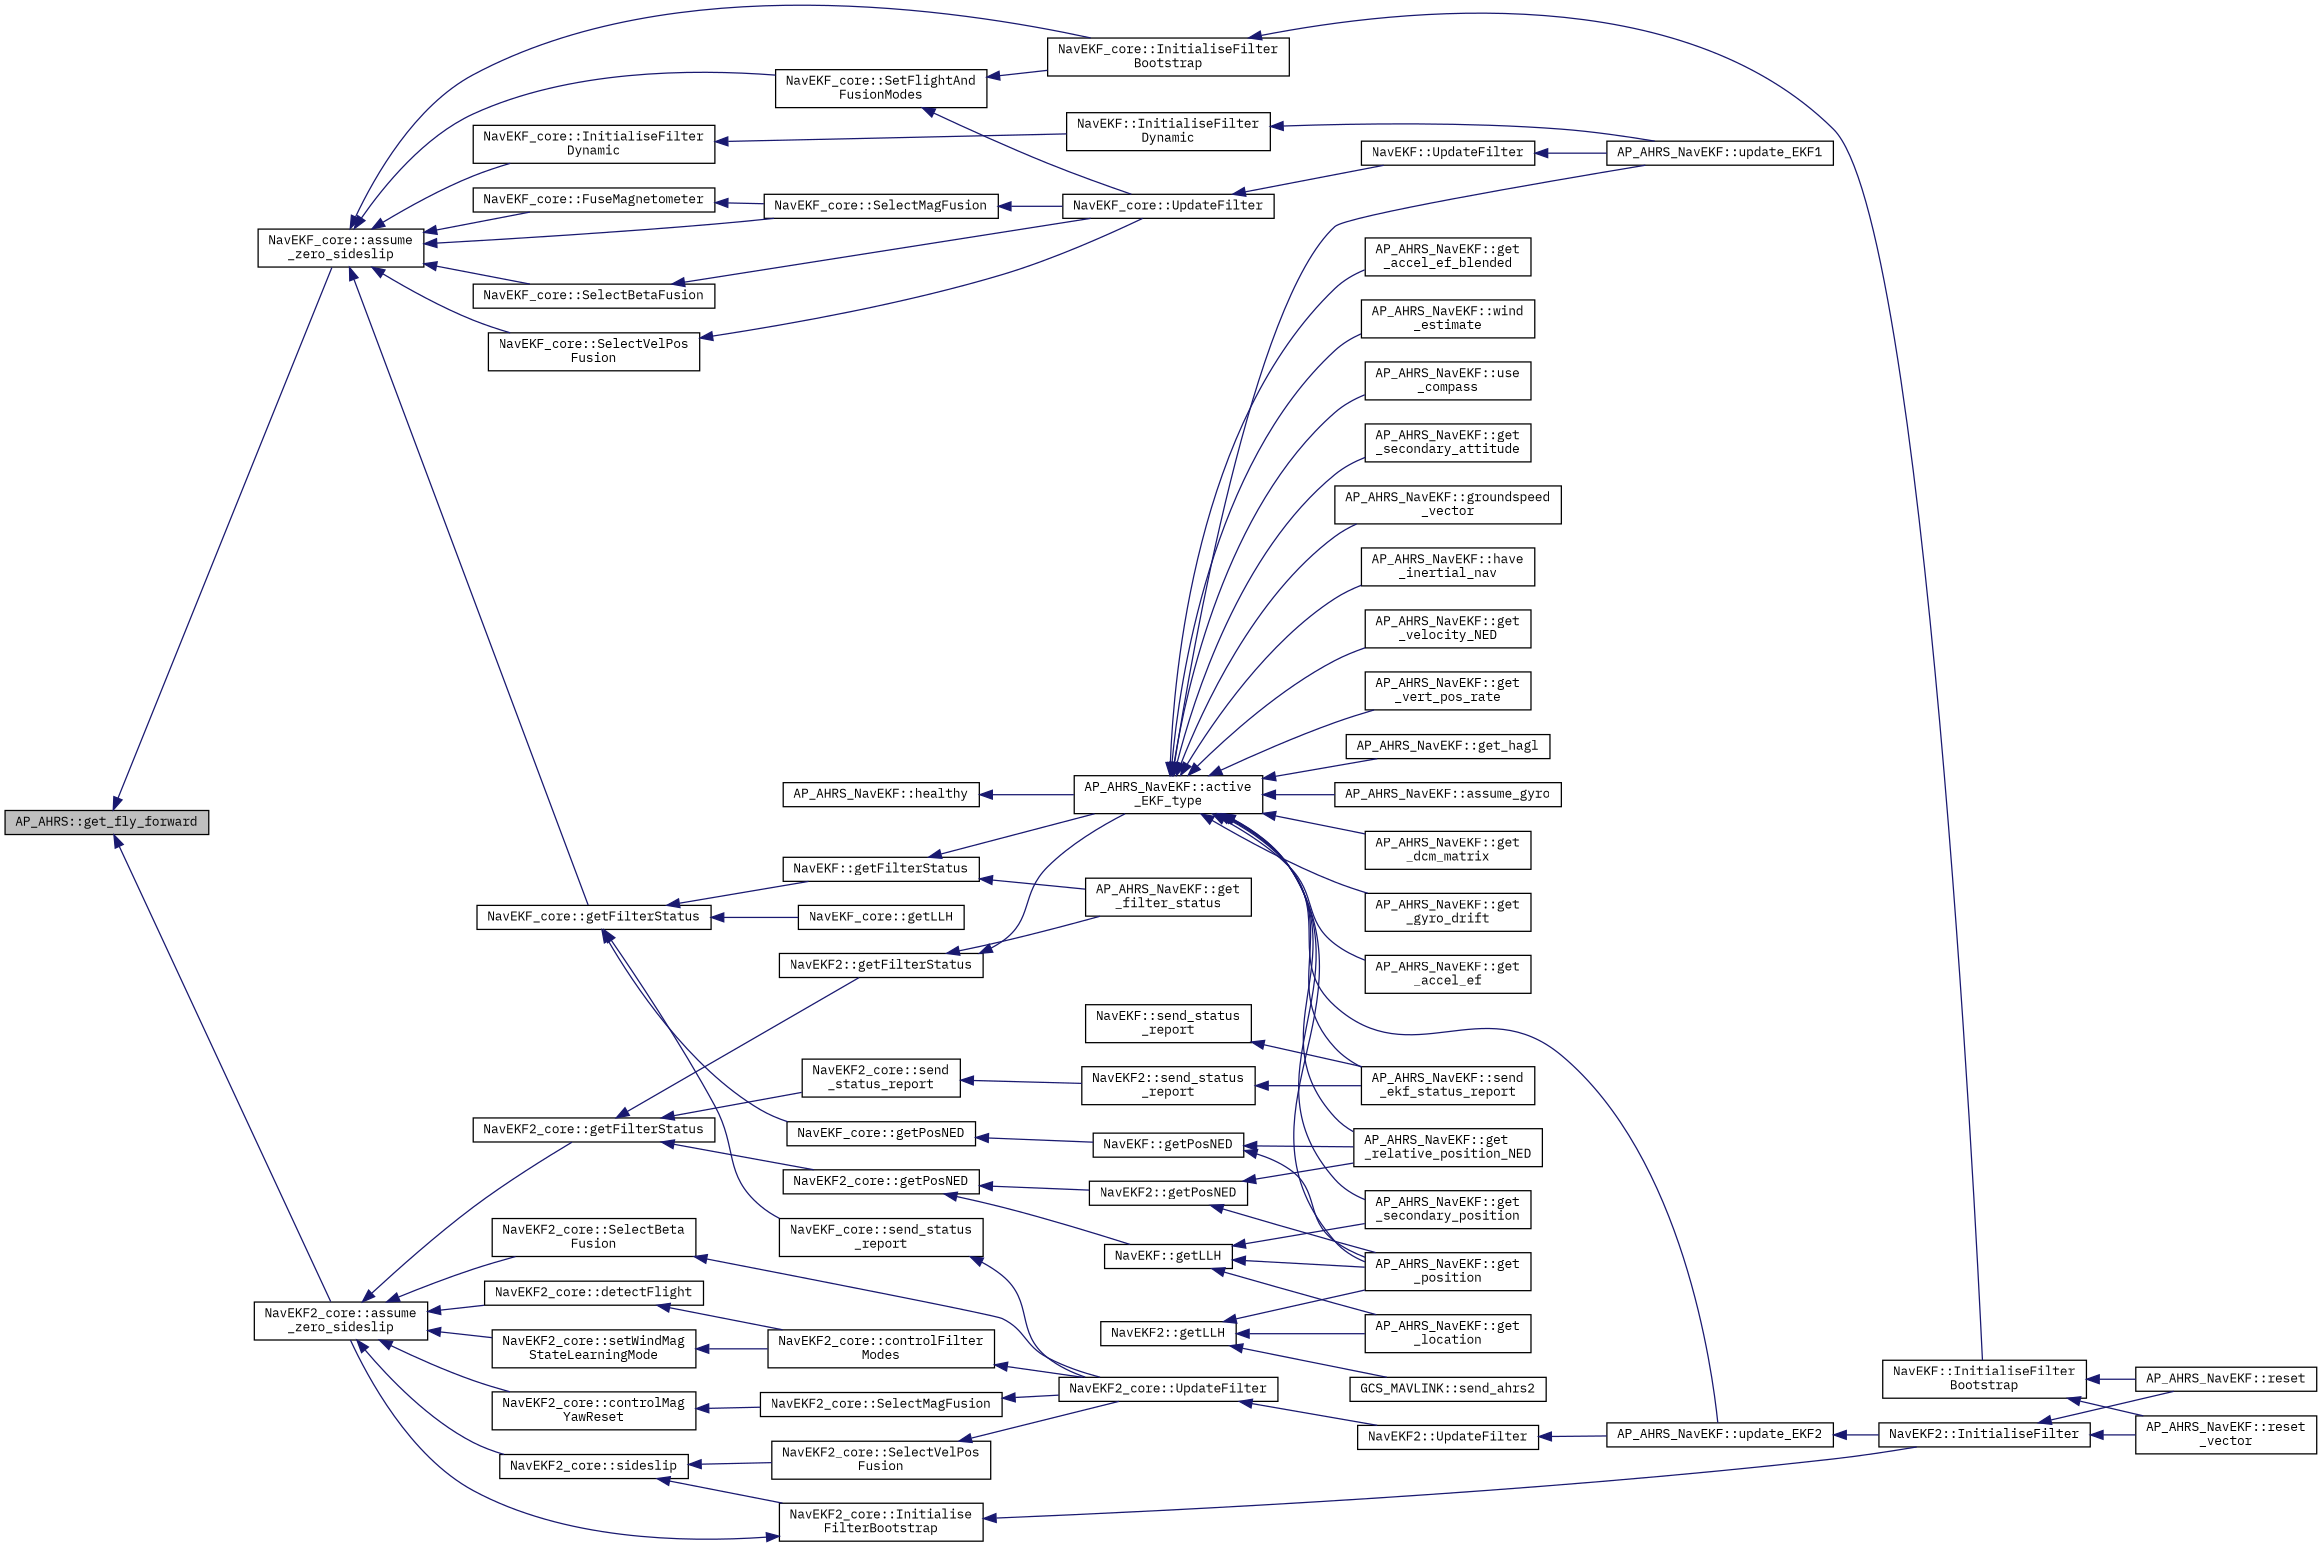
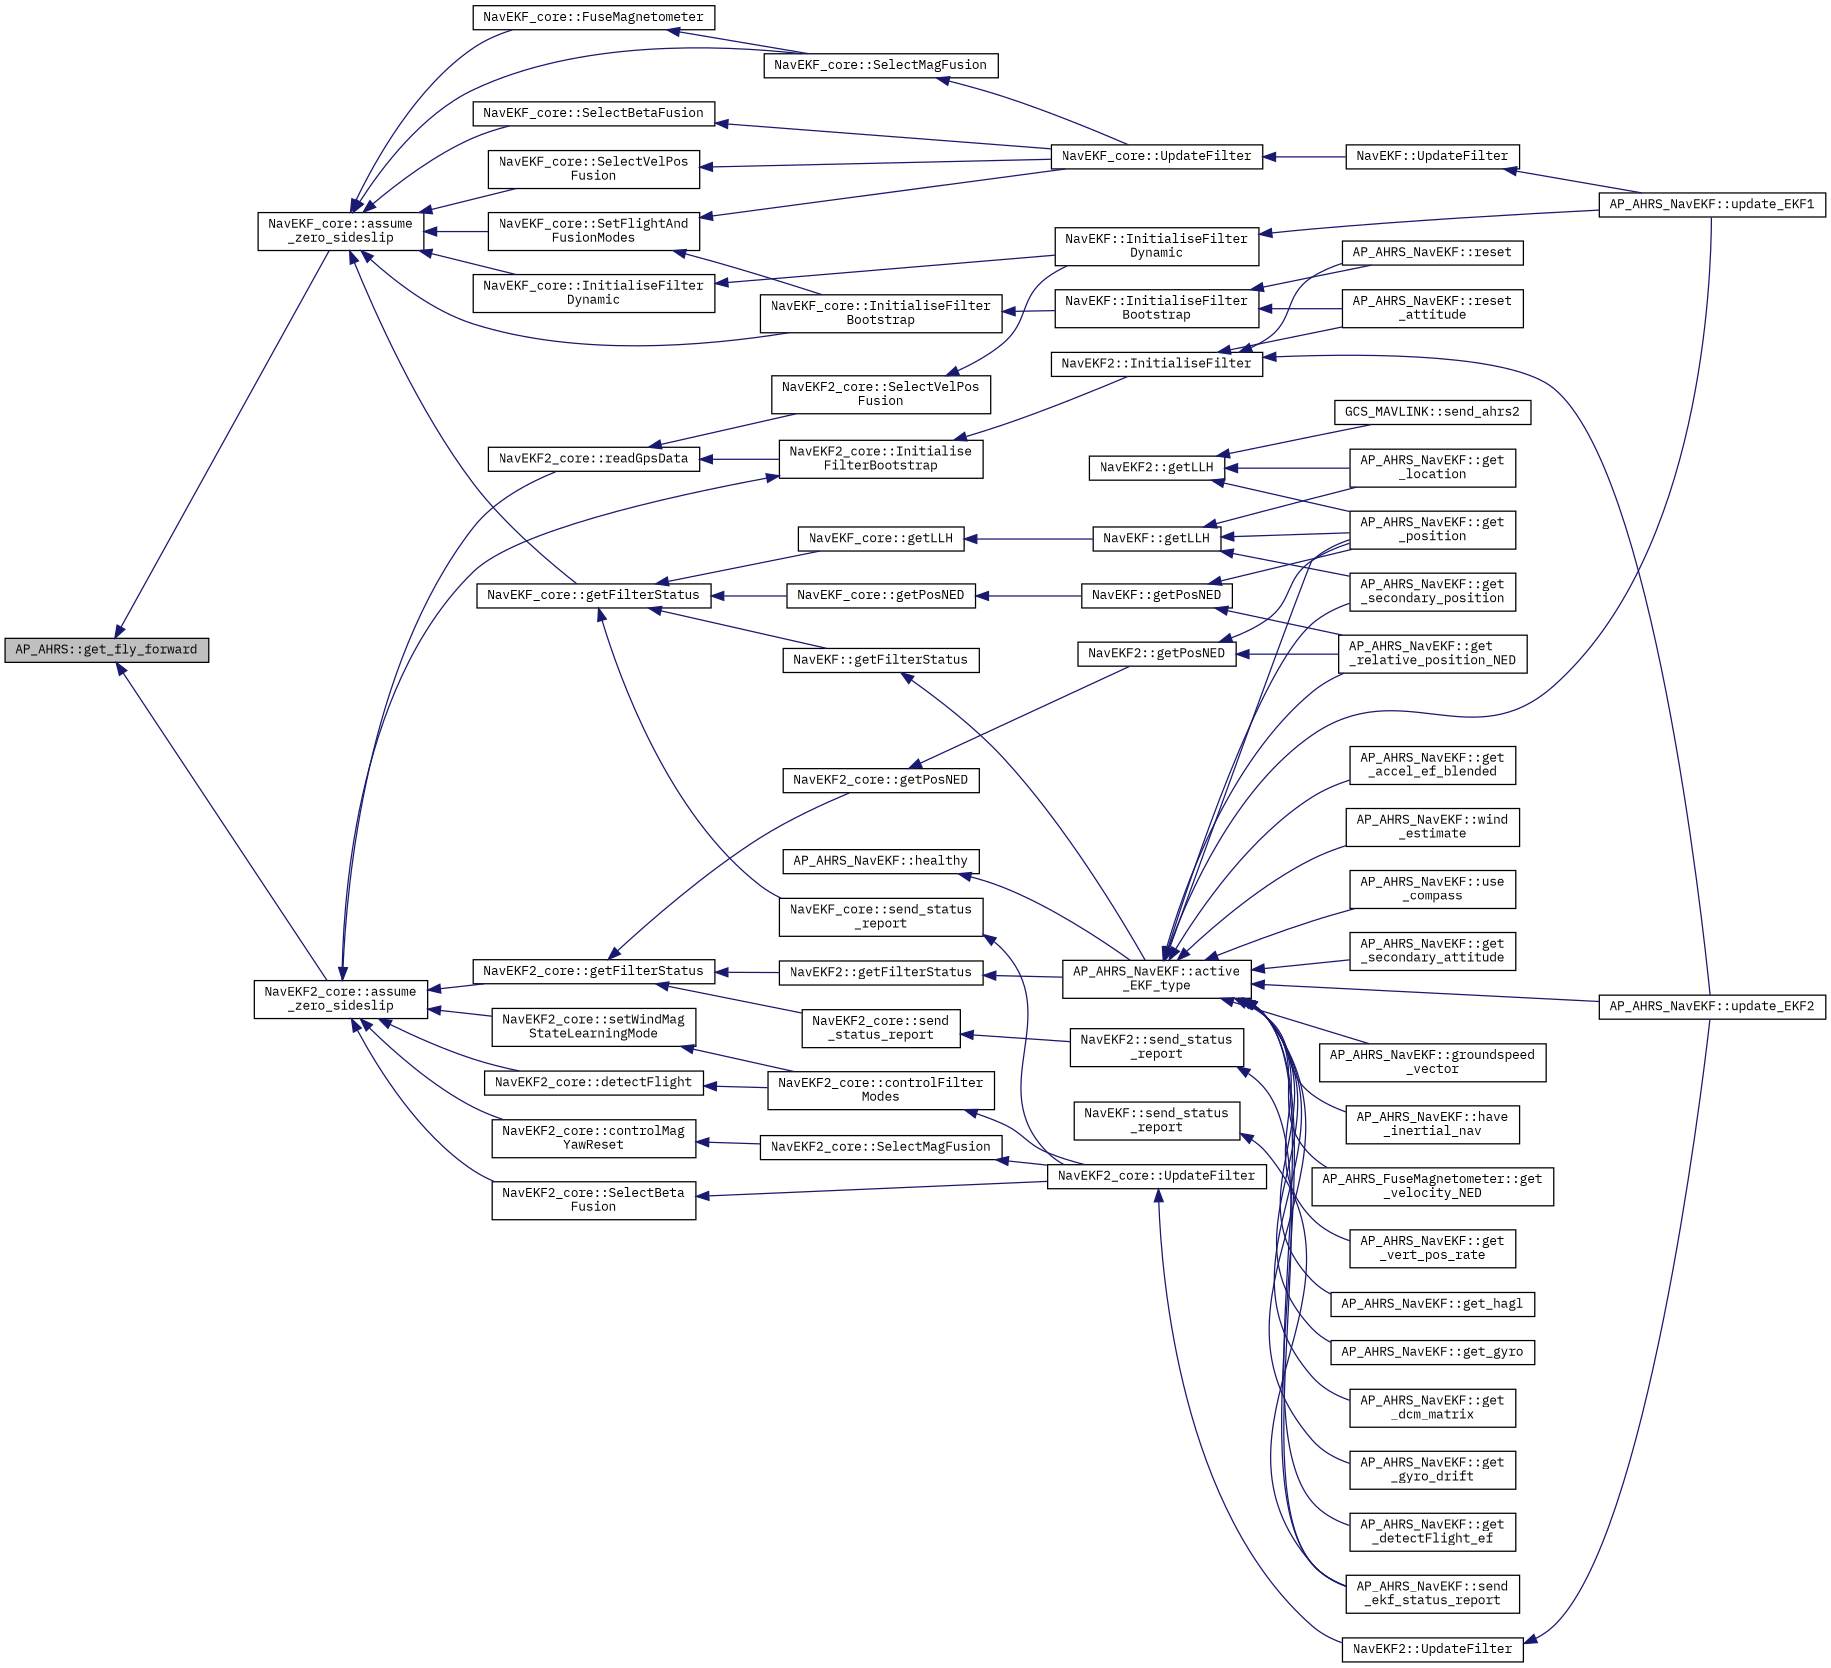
(1448, 629) -> (1433, 1187)
(1448, 795) -> (1433, 1353)
(1168, 897) -> none
(1448, 974) -> (1433, 1532)
(1044, 1219) -> (1035, 539)
(1045, 1420) -> (1019, 324)
(1863, 1435) -> (1630, 544)
(2226, 1435) -> (1433, 309)
(594, 1467) -> (594, 459)
